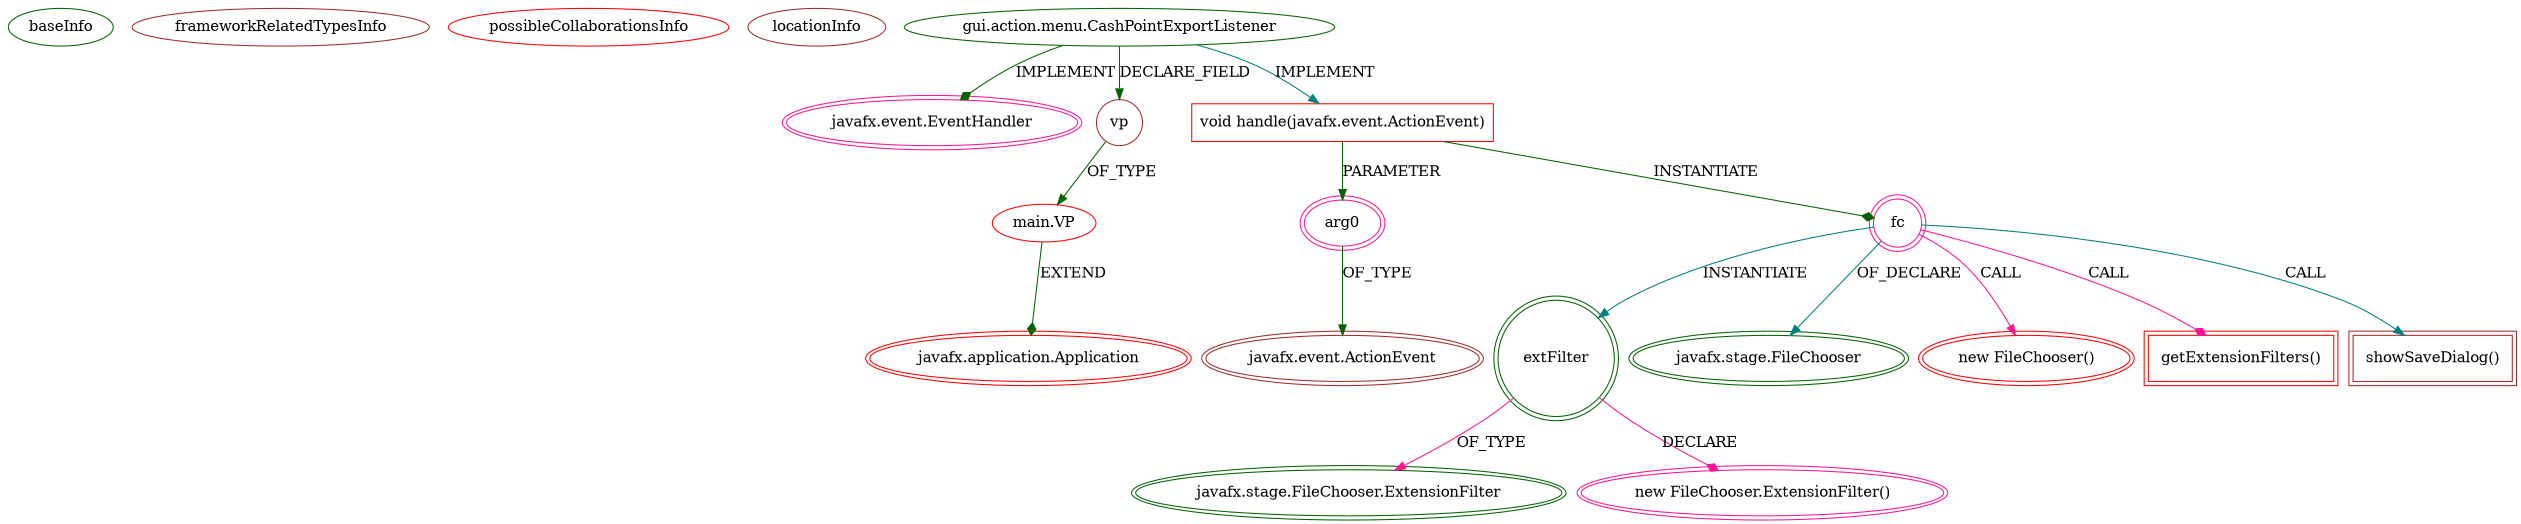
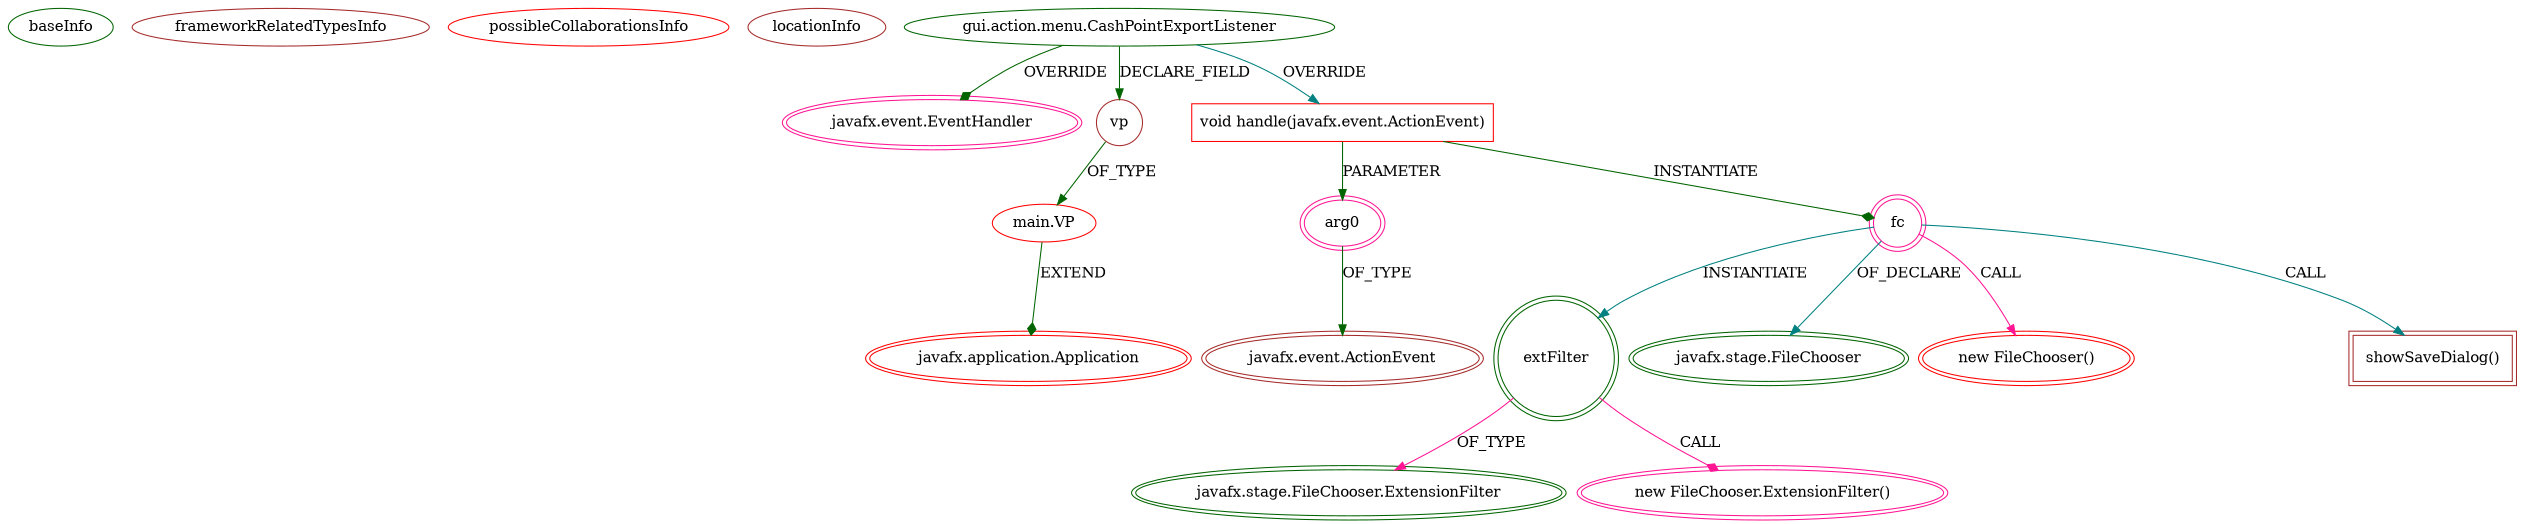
(1066, 73) -> (1066, 73)
(1325, 73) -> (1325, 73)
(2241, 358) -> none
(1700, 443) -> (1700, 443)
